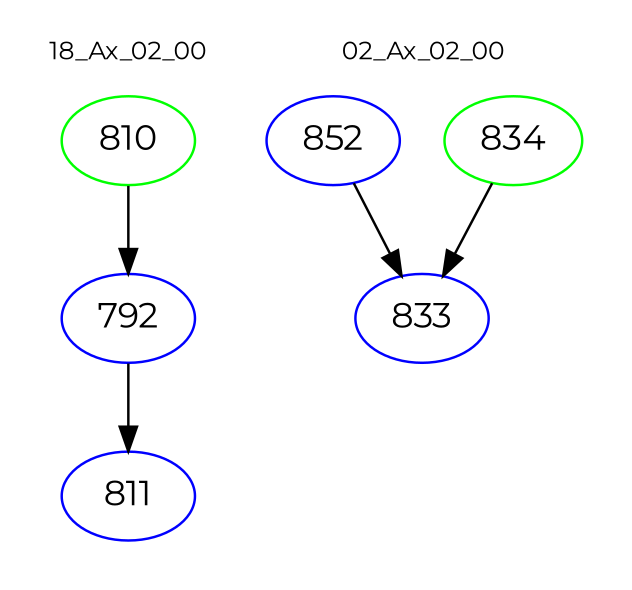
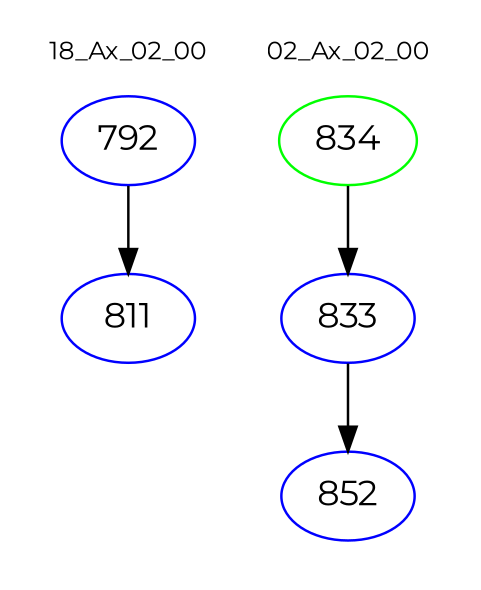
(128, 141) -> none
(372, 218) -> (348, 395)
